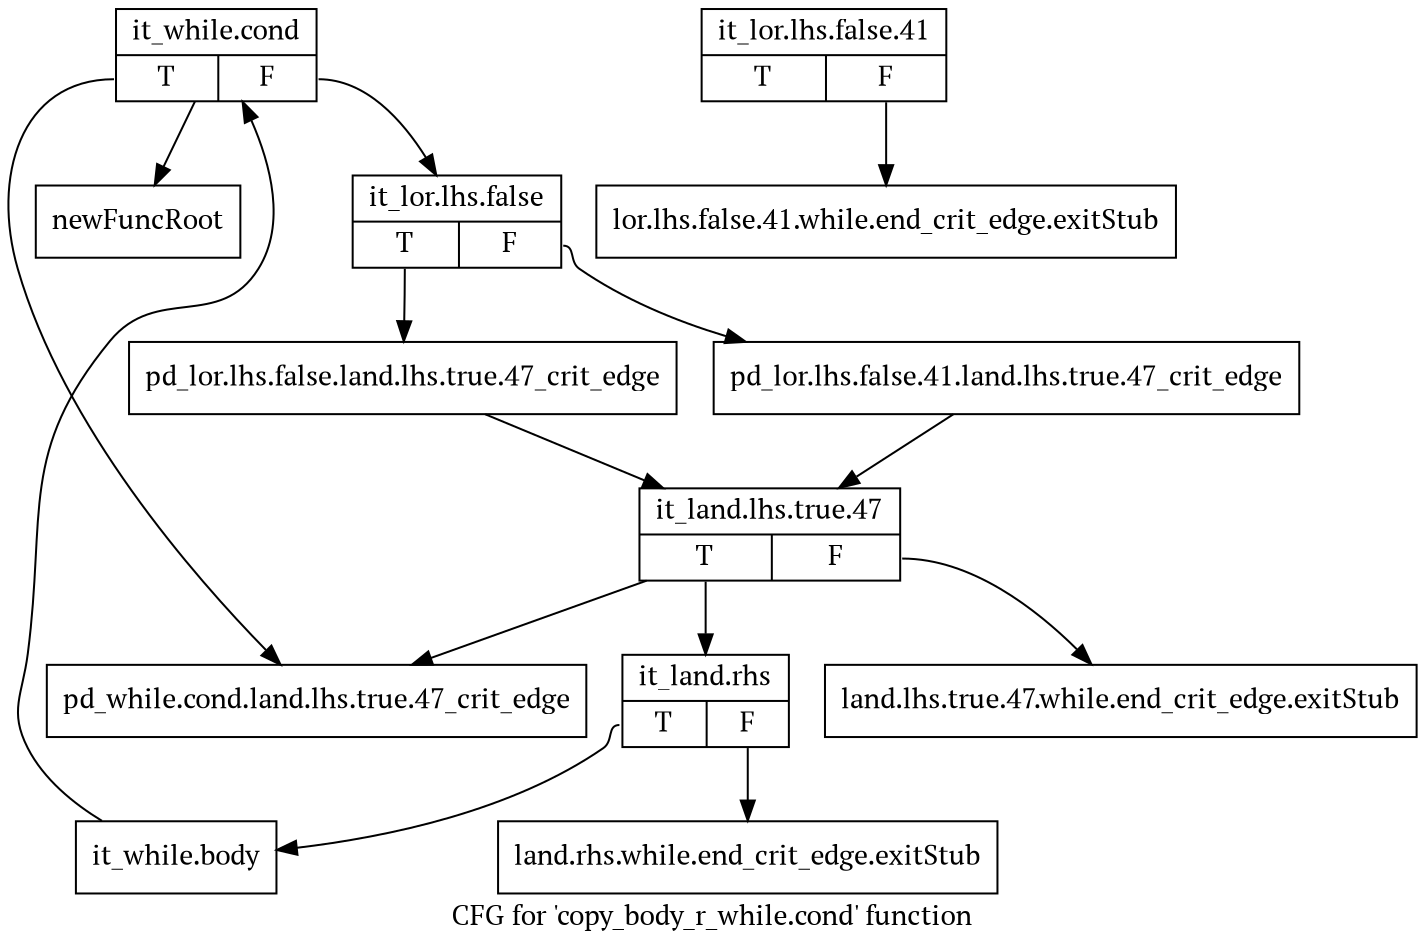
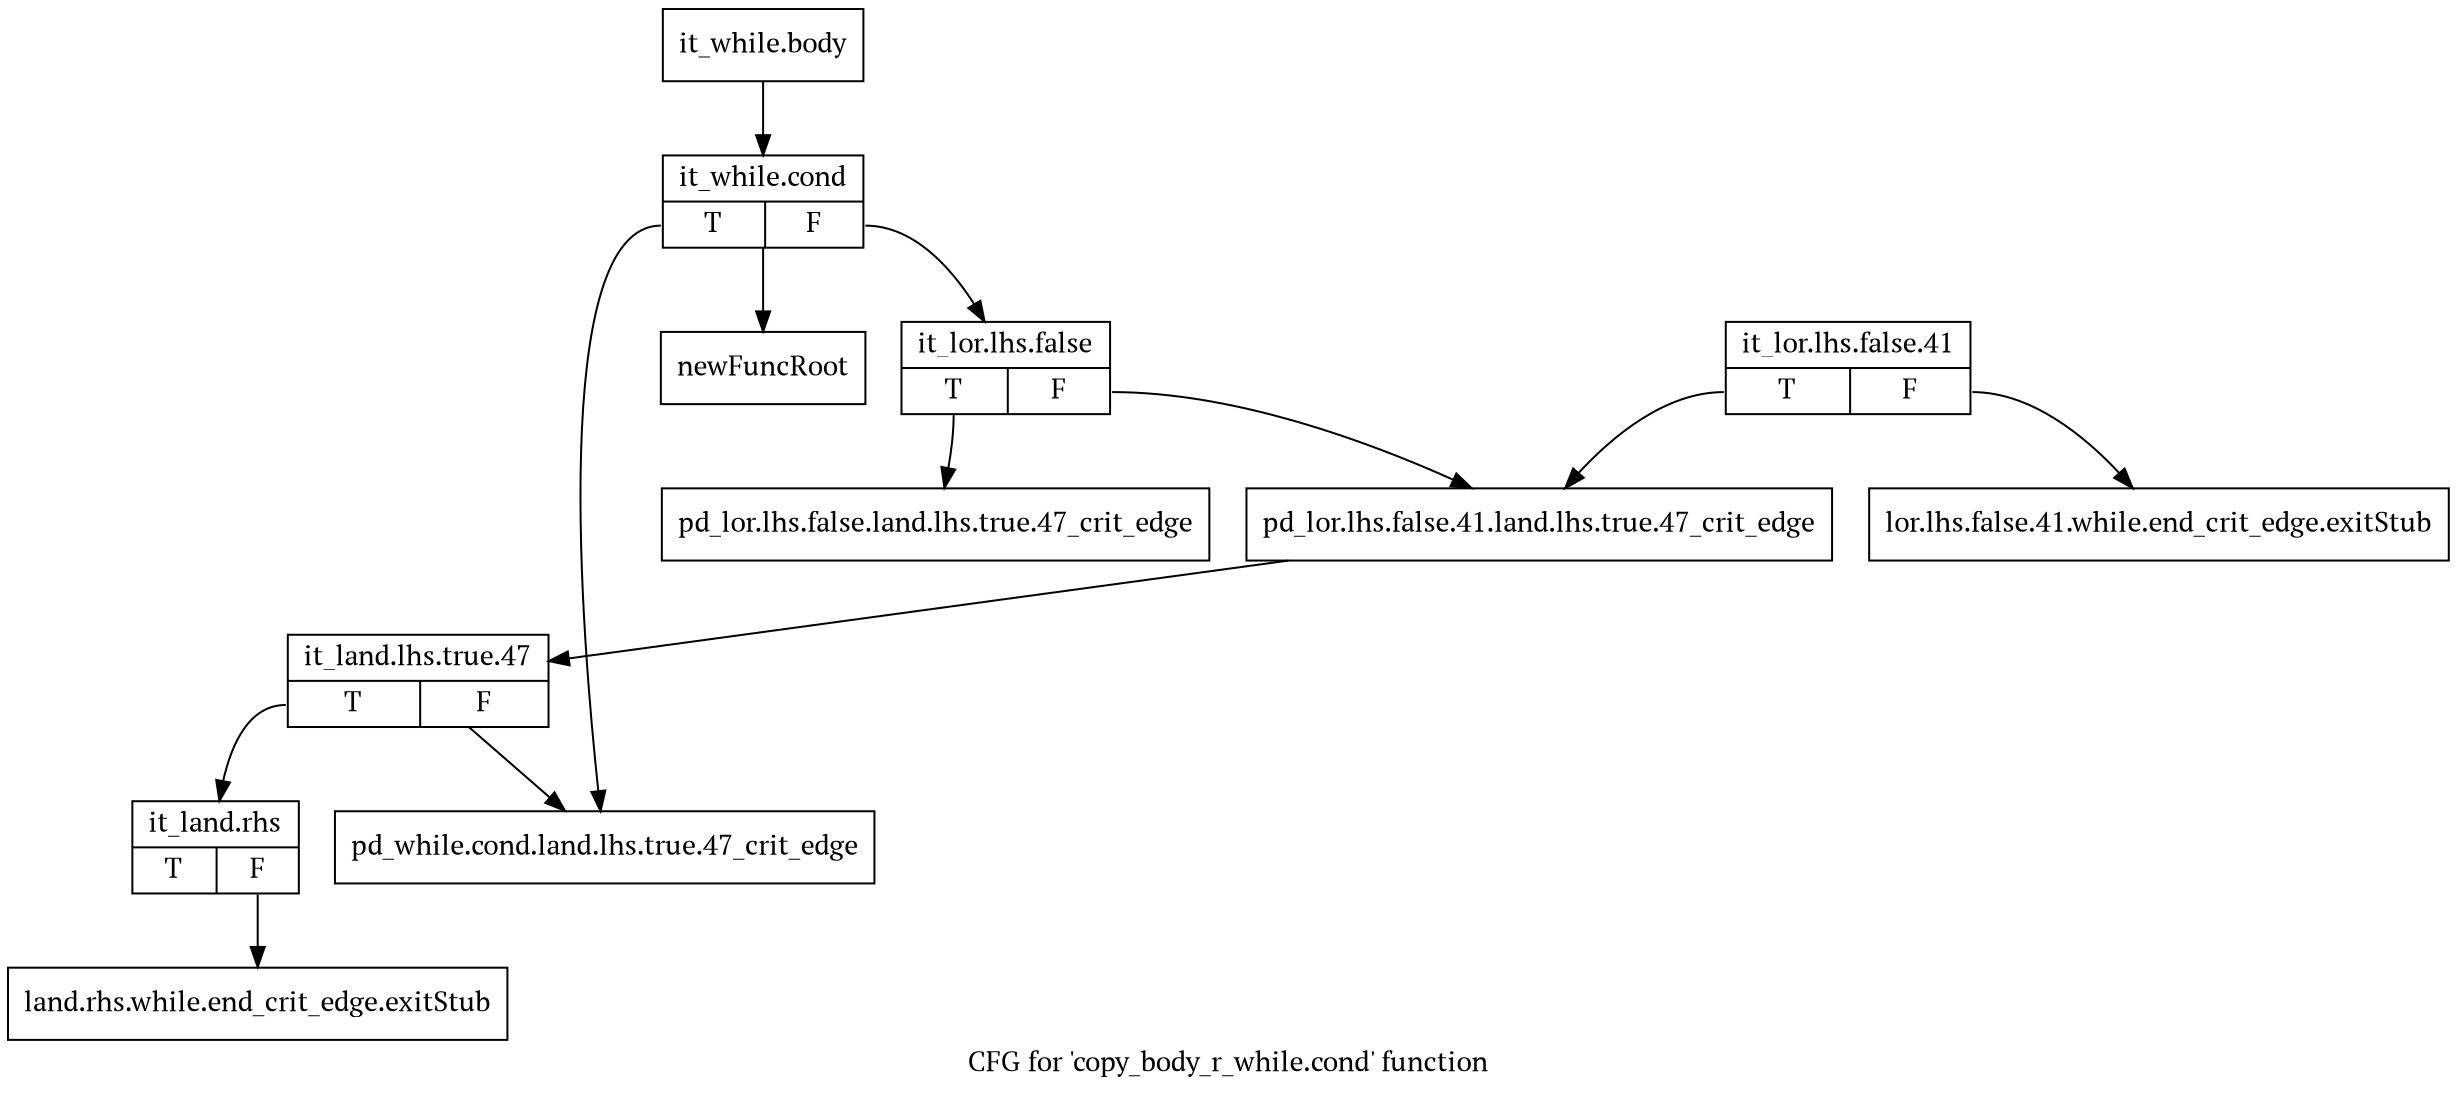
none -> (1643, 418)
(565, 447) -> none
(1121, 701) -> none
(470, 811) -> none
